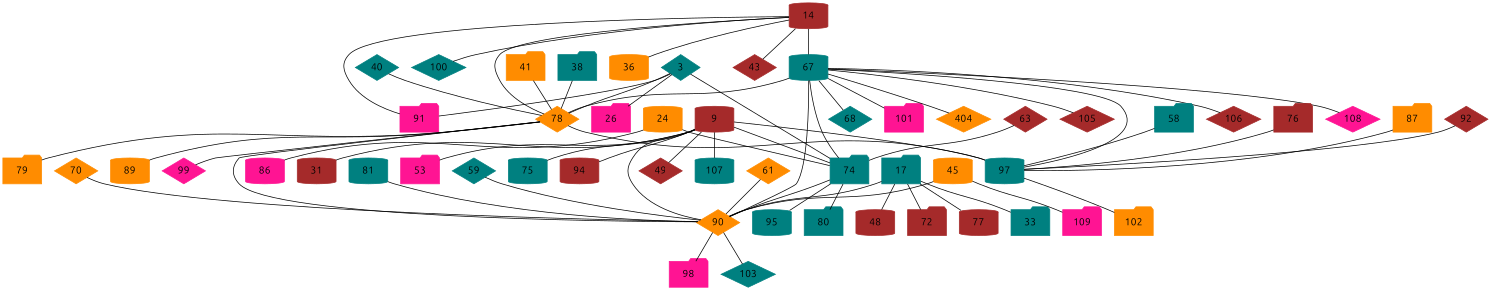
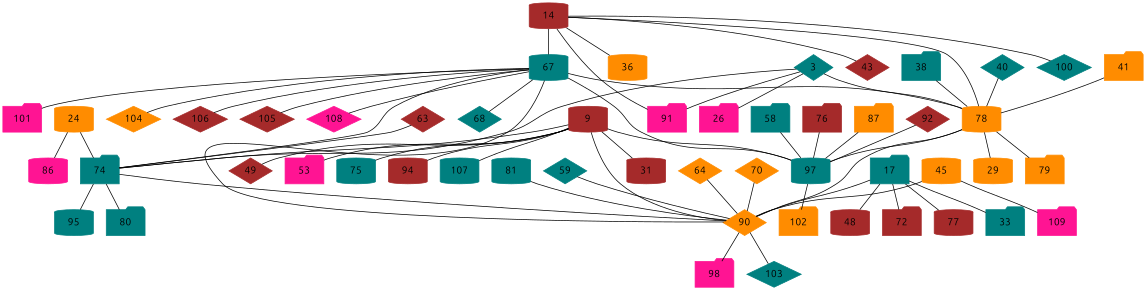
(557, 119) -> (982, 119)
(964, 119) -> (134, 119)
(130, 171) -> (993, 171)
(184, 171) -> none
(768, 171) -> (700, 171)
